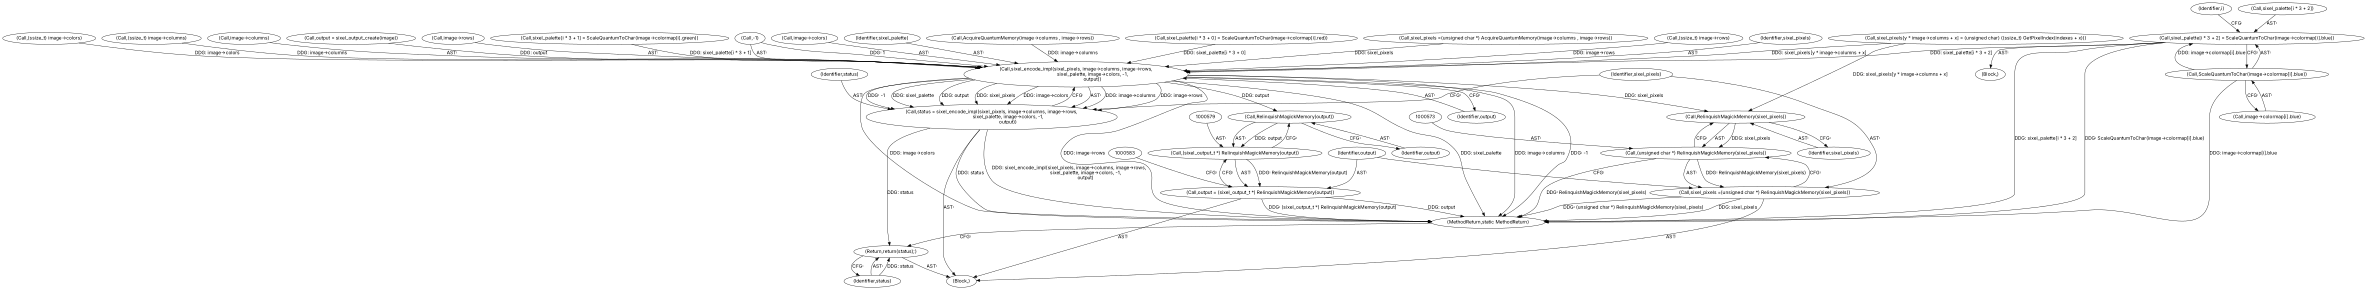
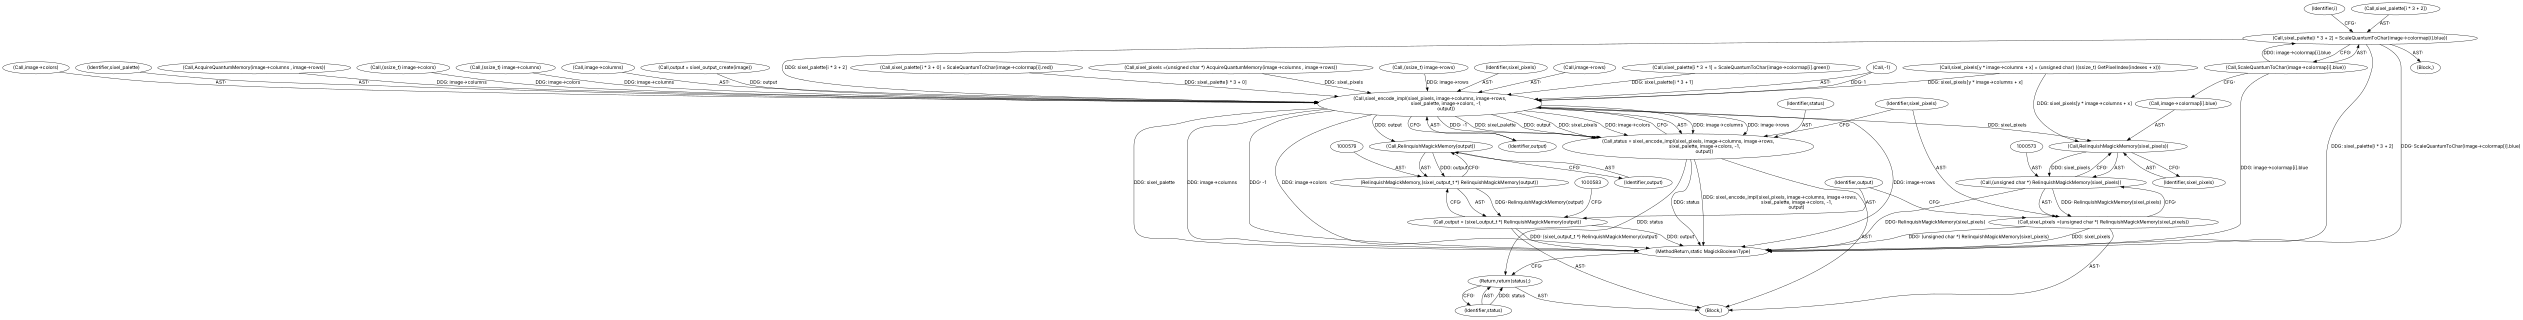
(2261, 97) -> (2152, 124)
(1235, 153) -> (1449, 183)
(1488, 222) -> (1703, 252)
